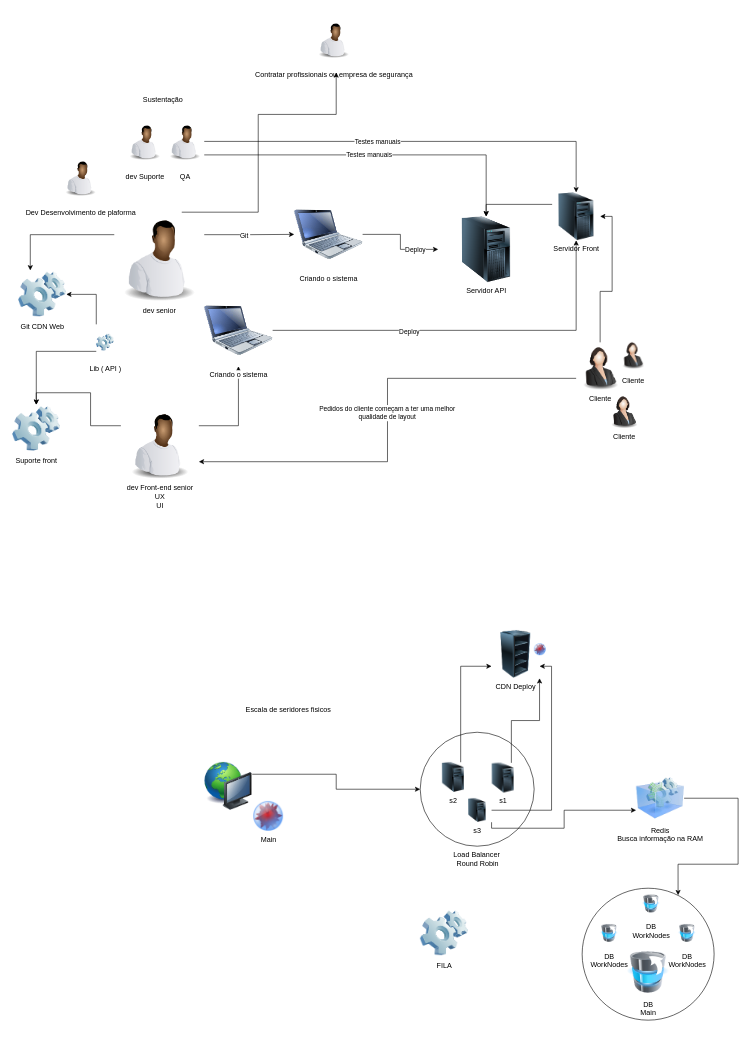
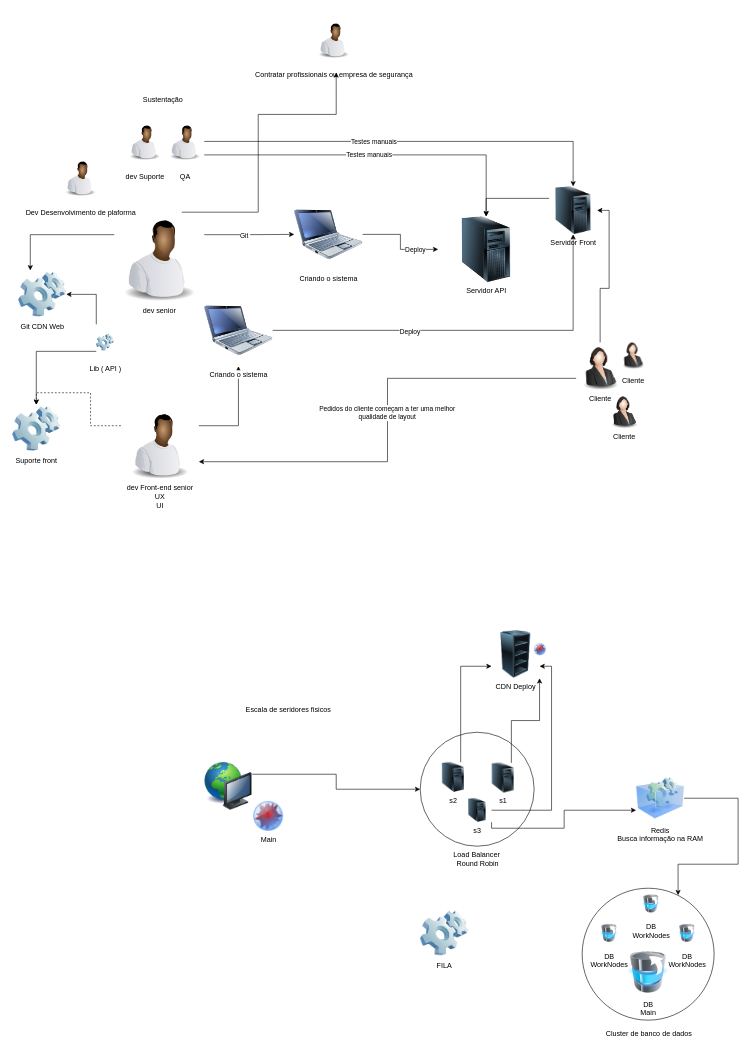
(576, 216) -> (573, 210)
(91, 398) -> (91, 398)
none -> (649, 1034)
